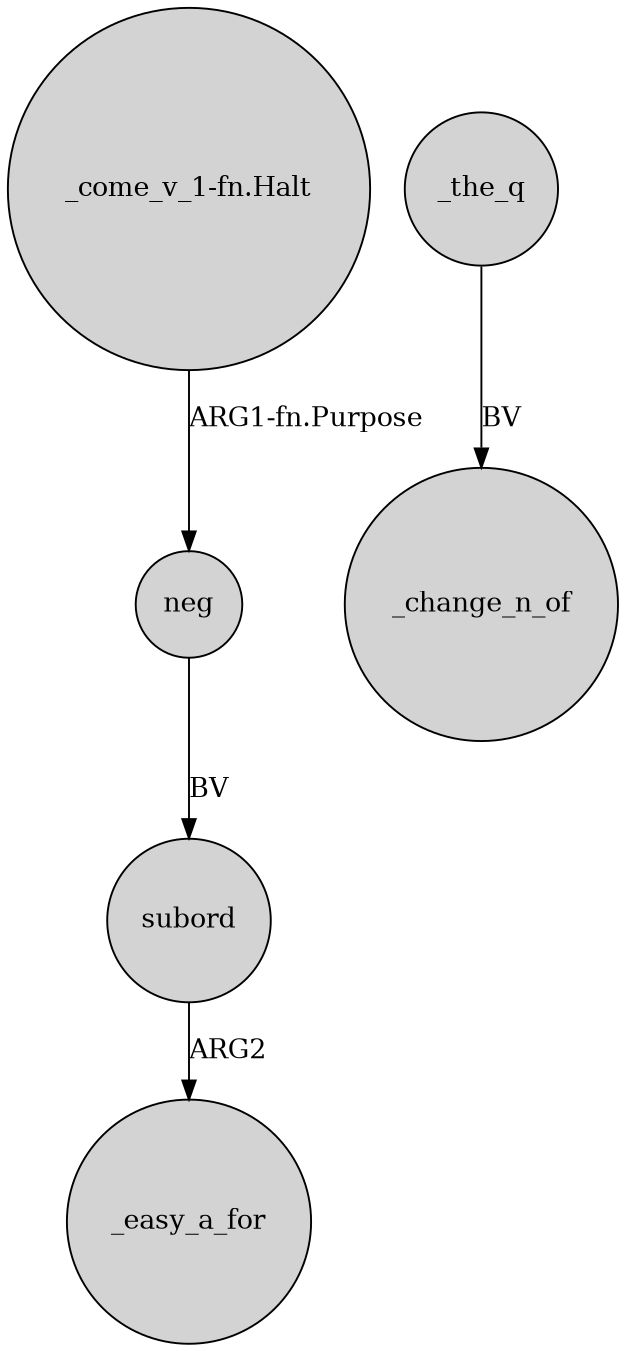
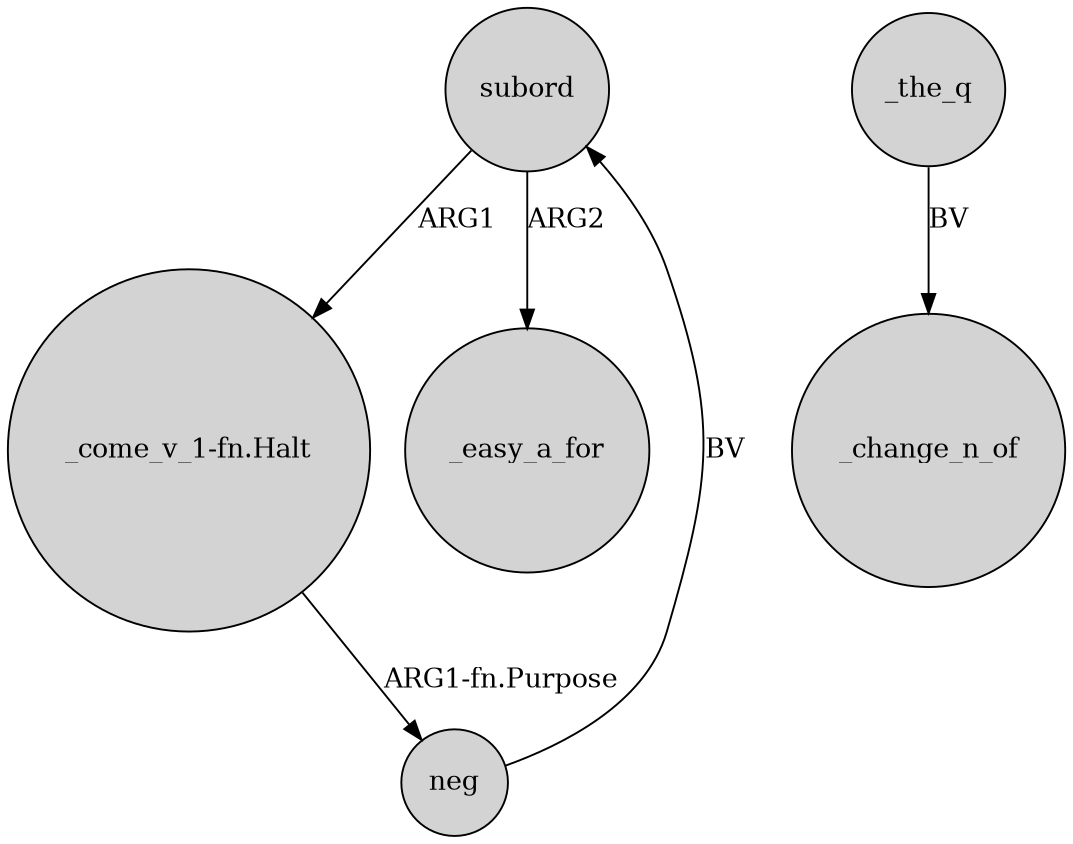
none -> (399, 227)
